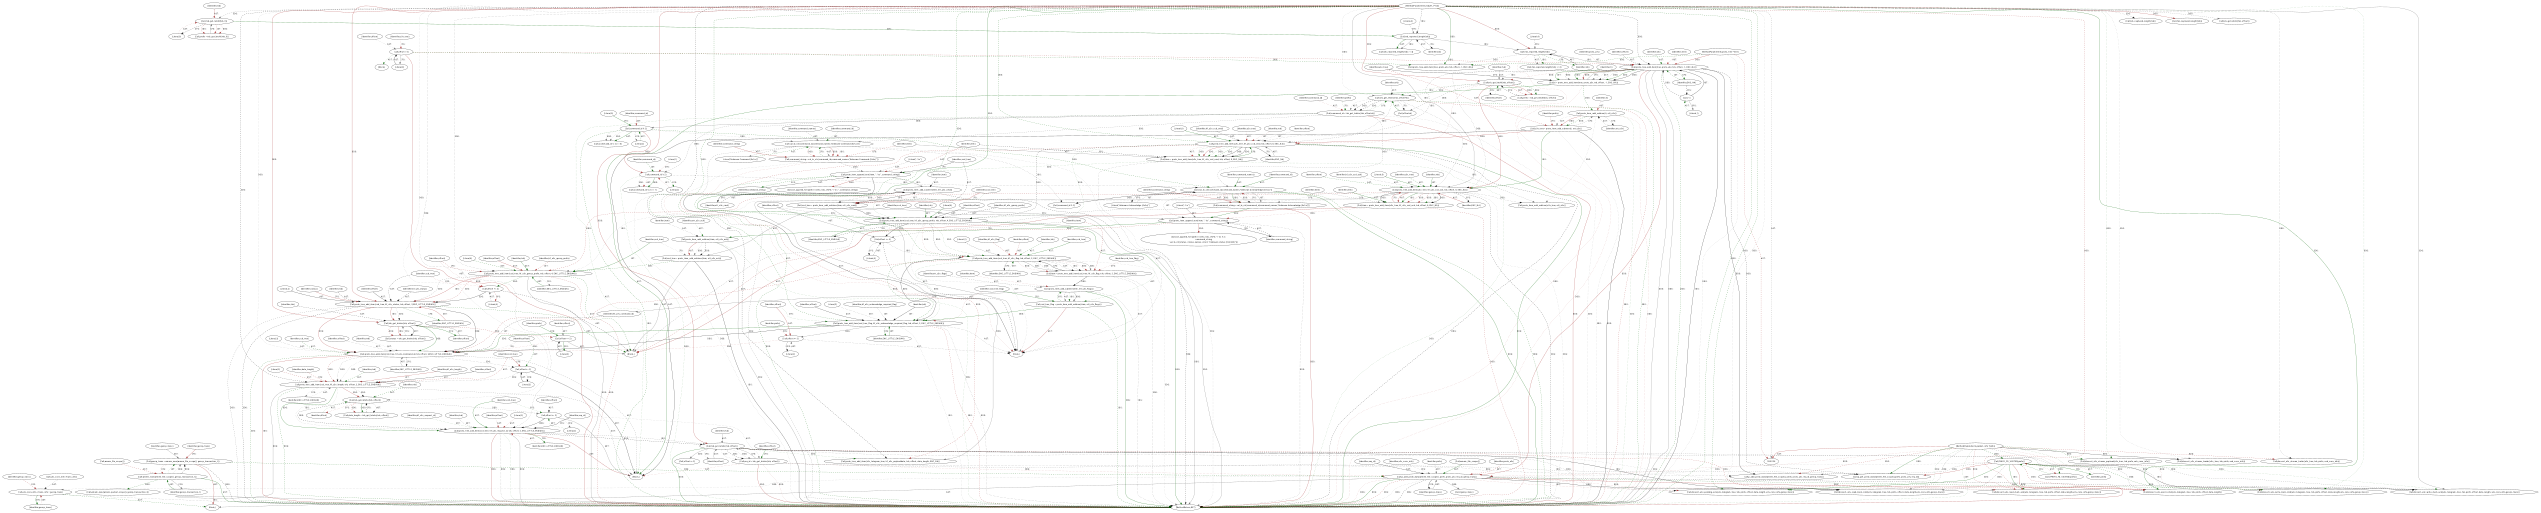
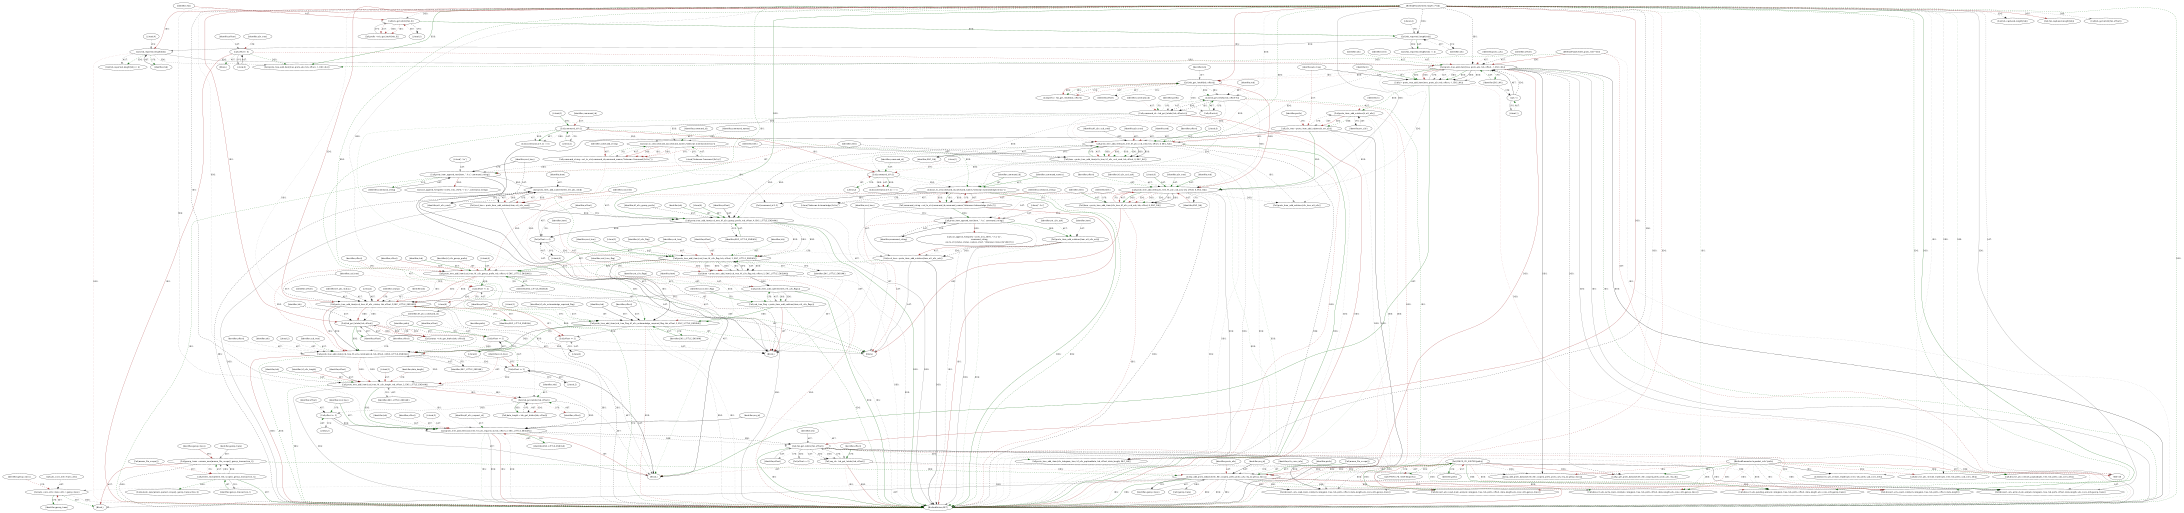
(1992, 453) -> none
